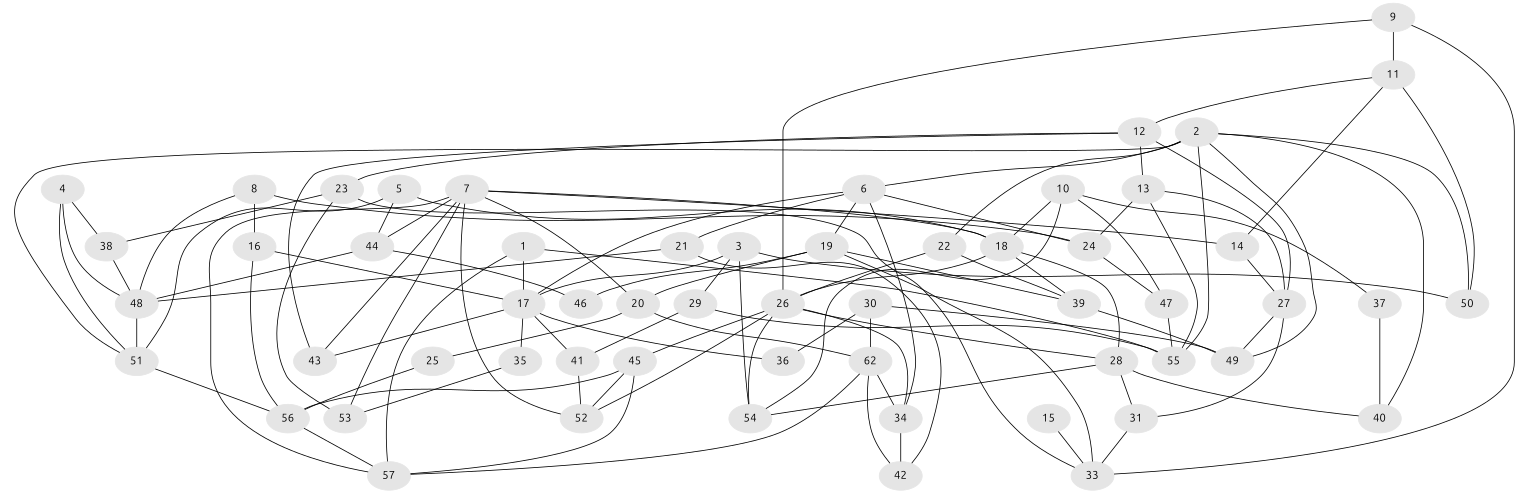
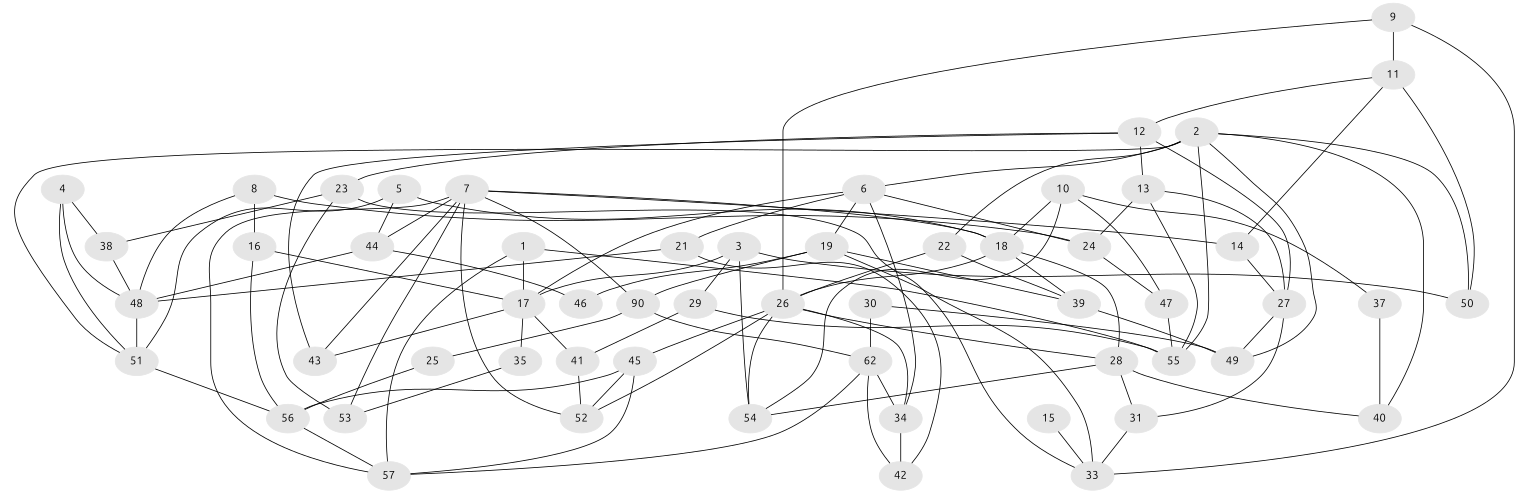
(638, 304) -> (638, 304)
(783, 361) -> none
